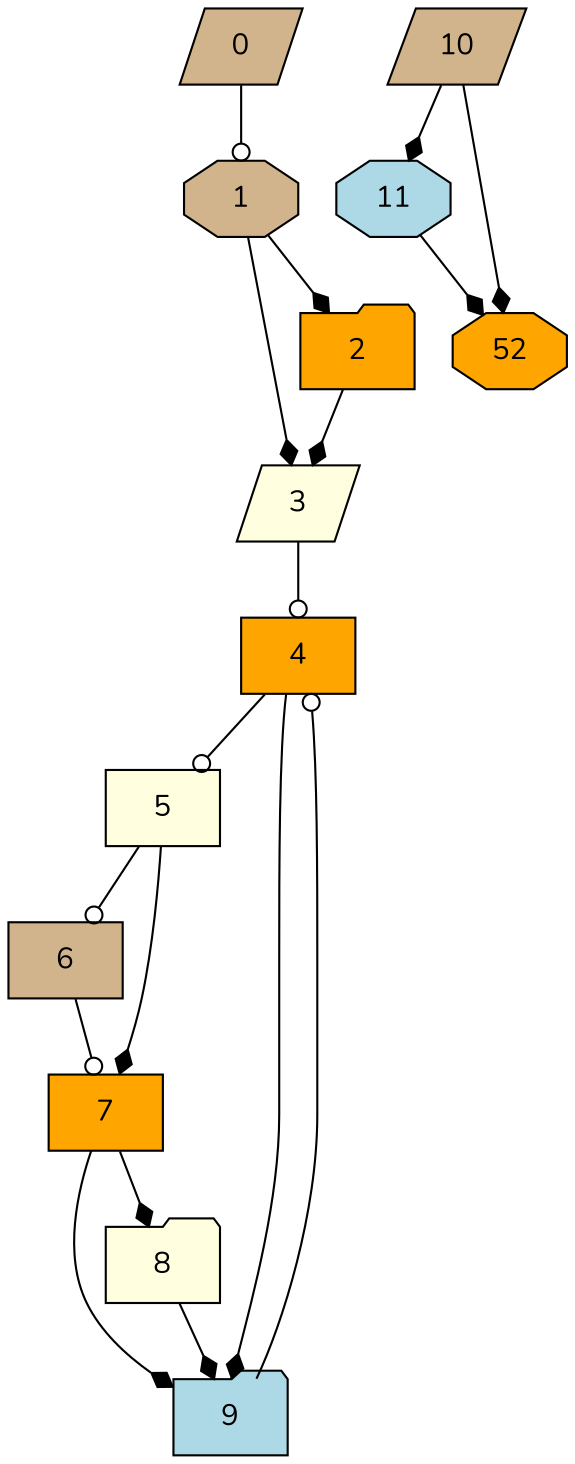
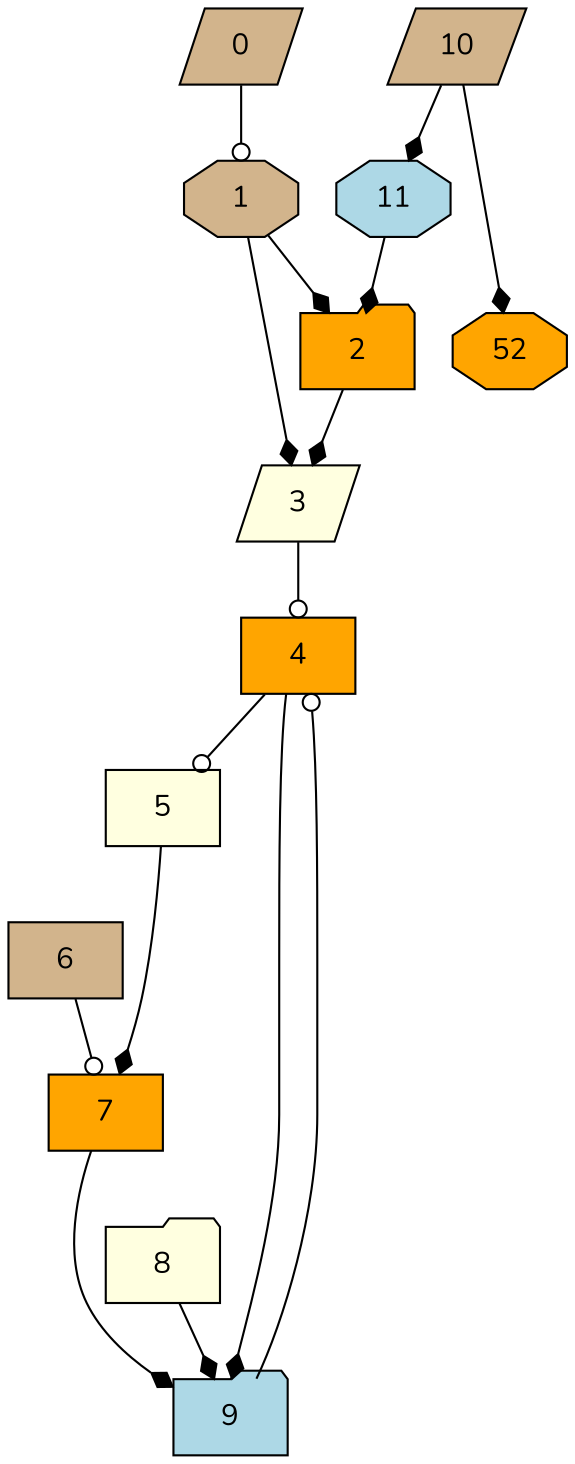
(444, 265) -> (378, 263)
(119, 877) -> none
(130, 1177) -> none
